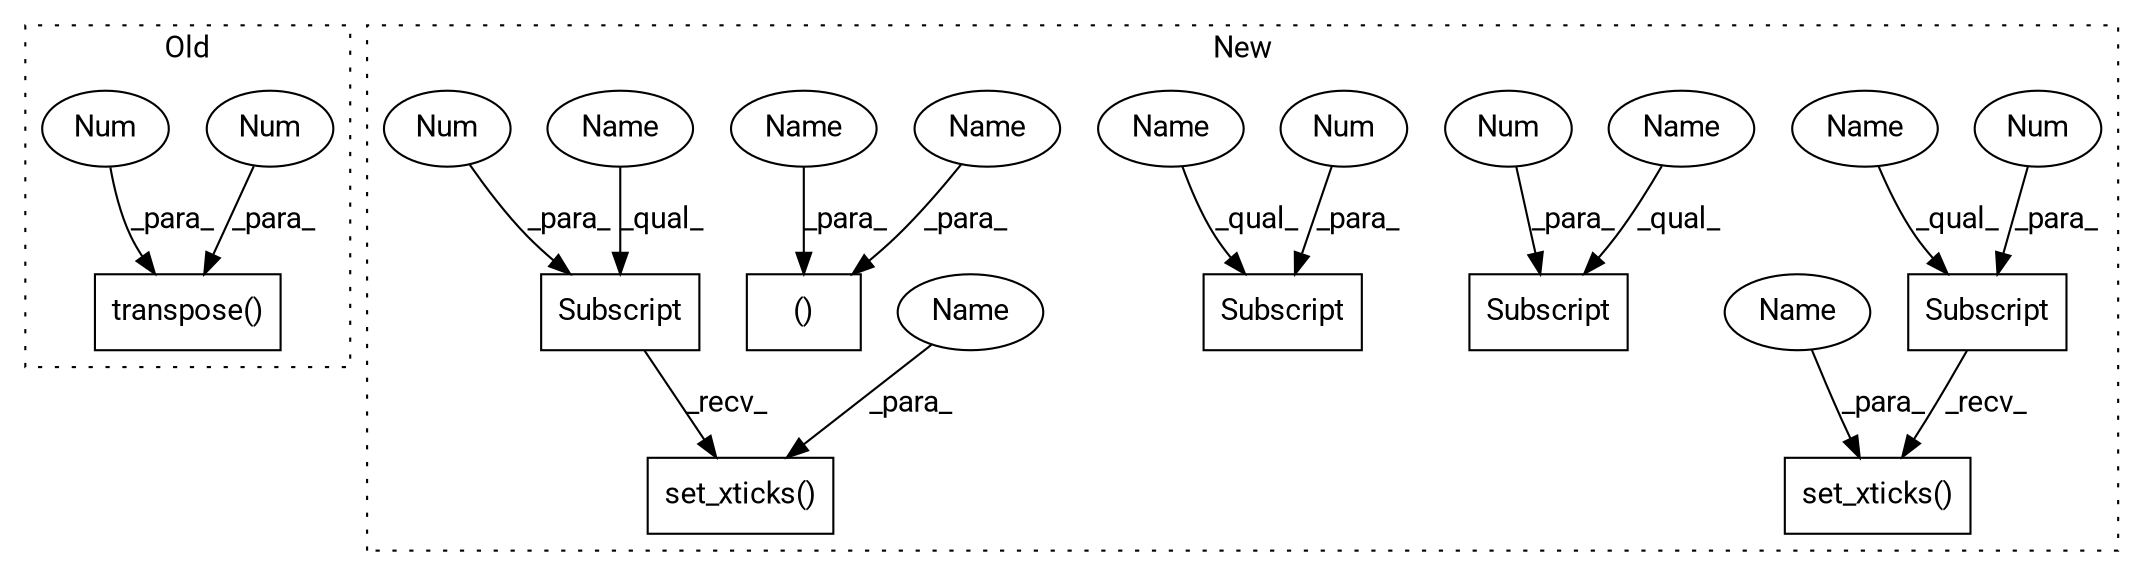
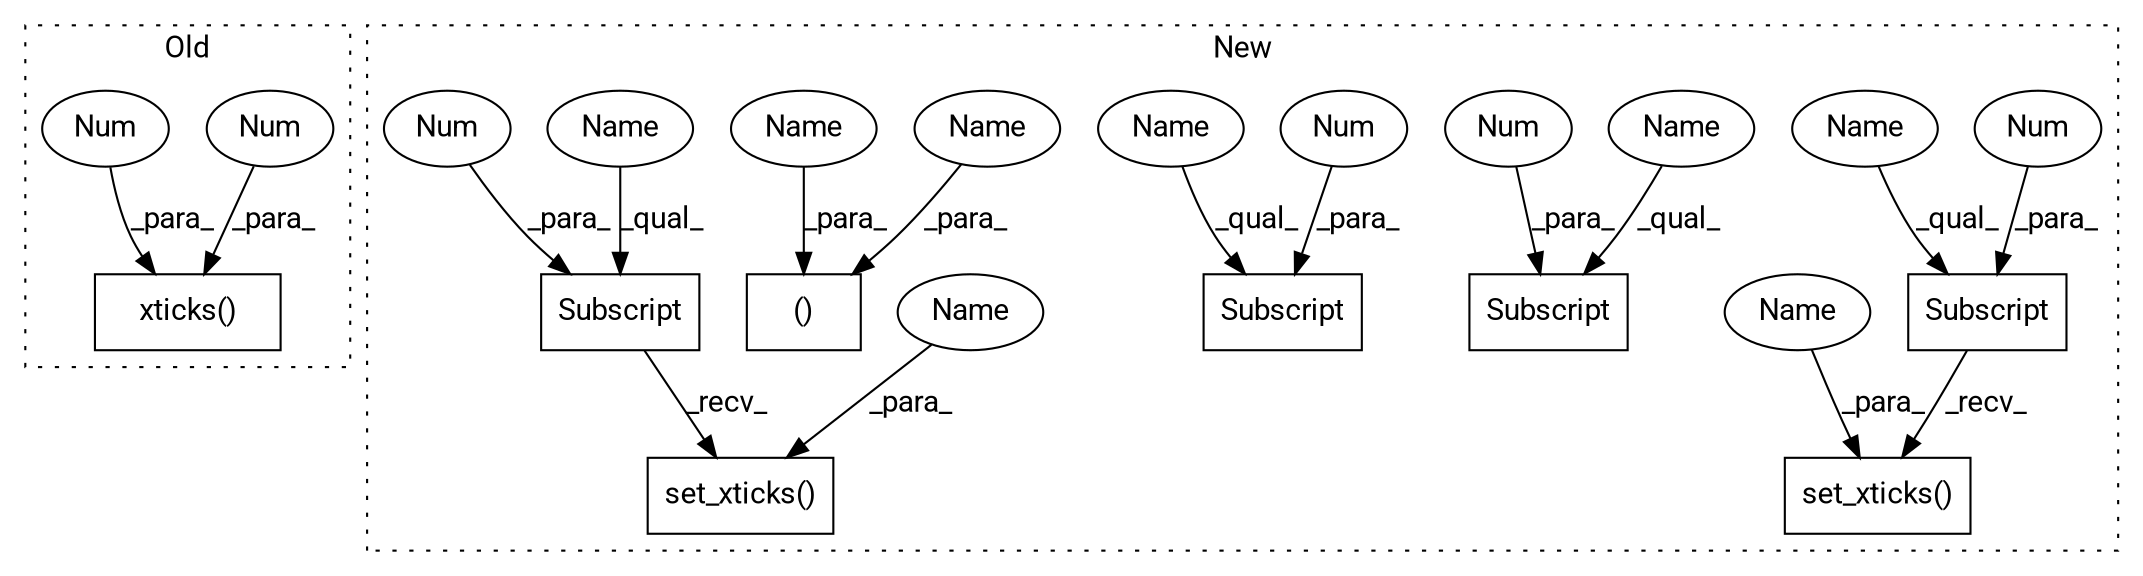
(188, 312) -> (188, 312)
